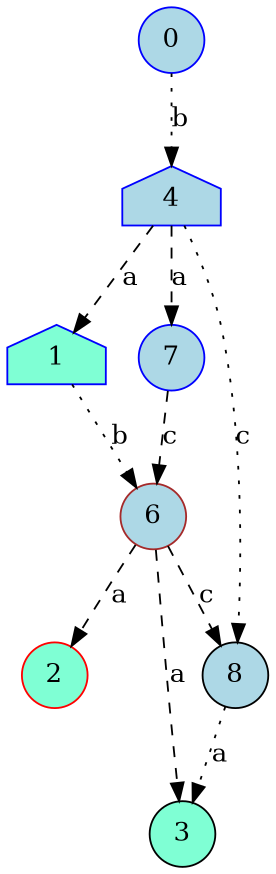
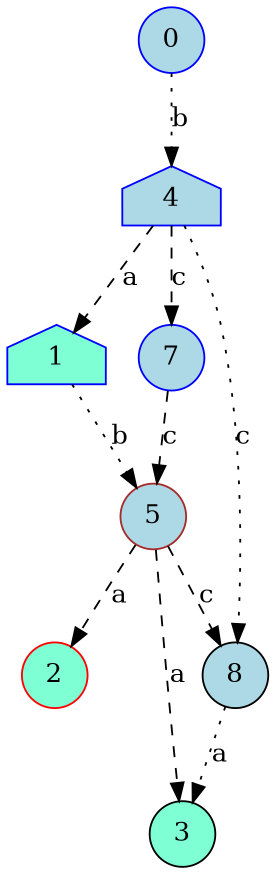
(180, 278) -> (179, 278)
(153, 516) -> (153, 516)
